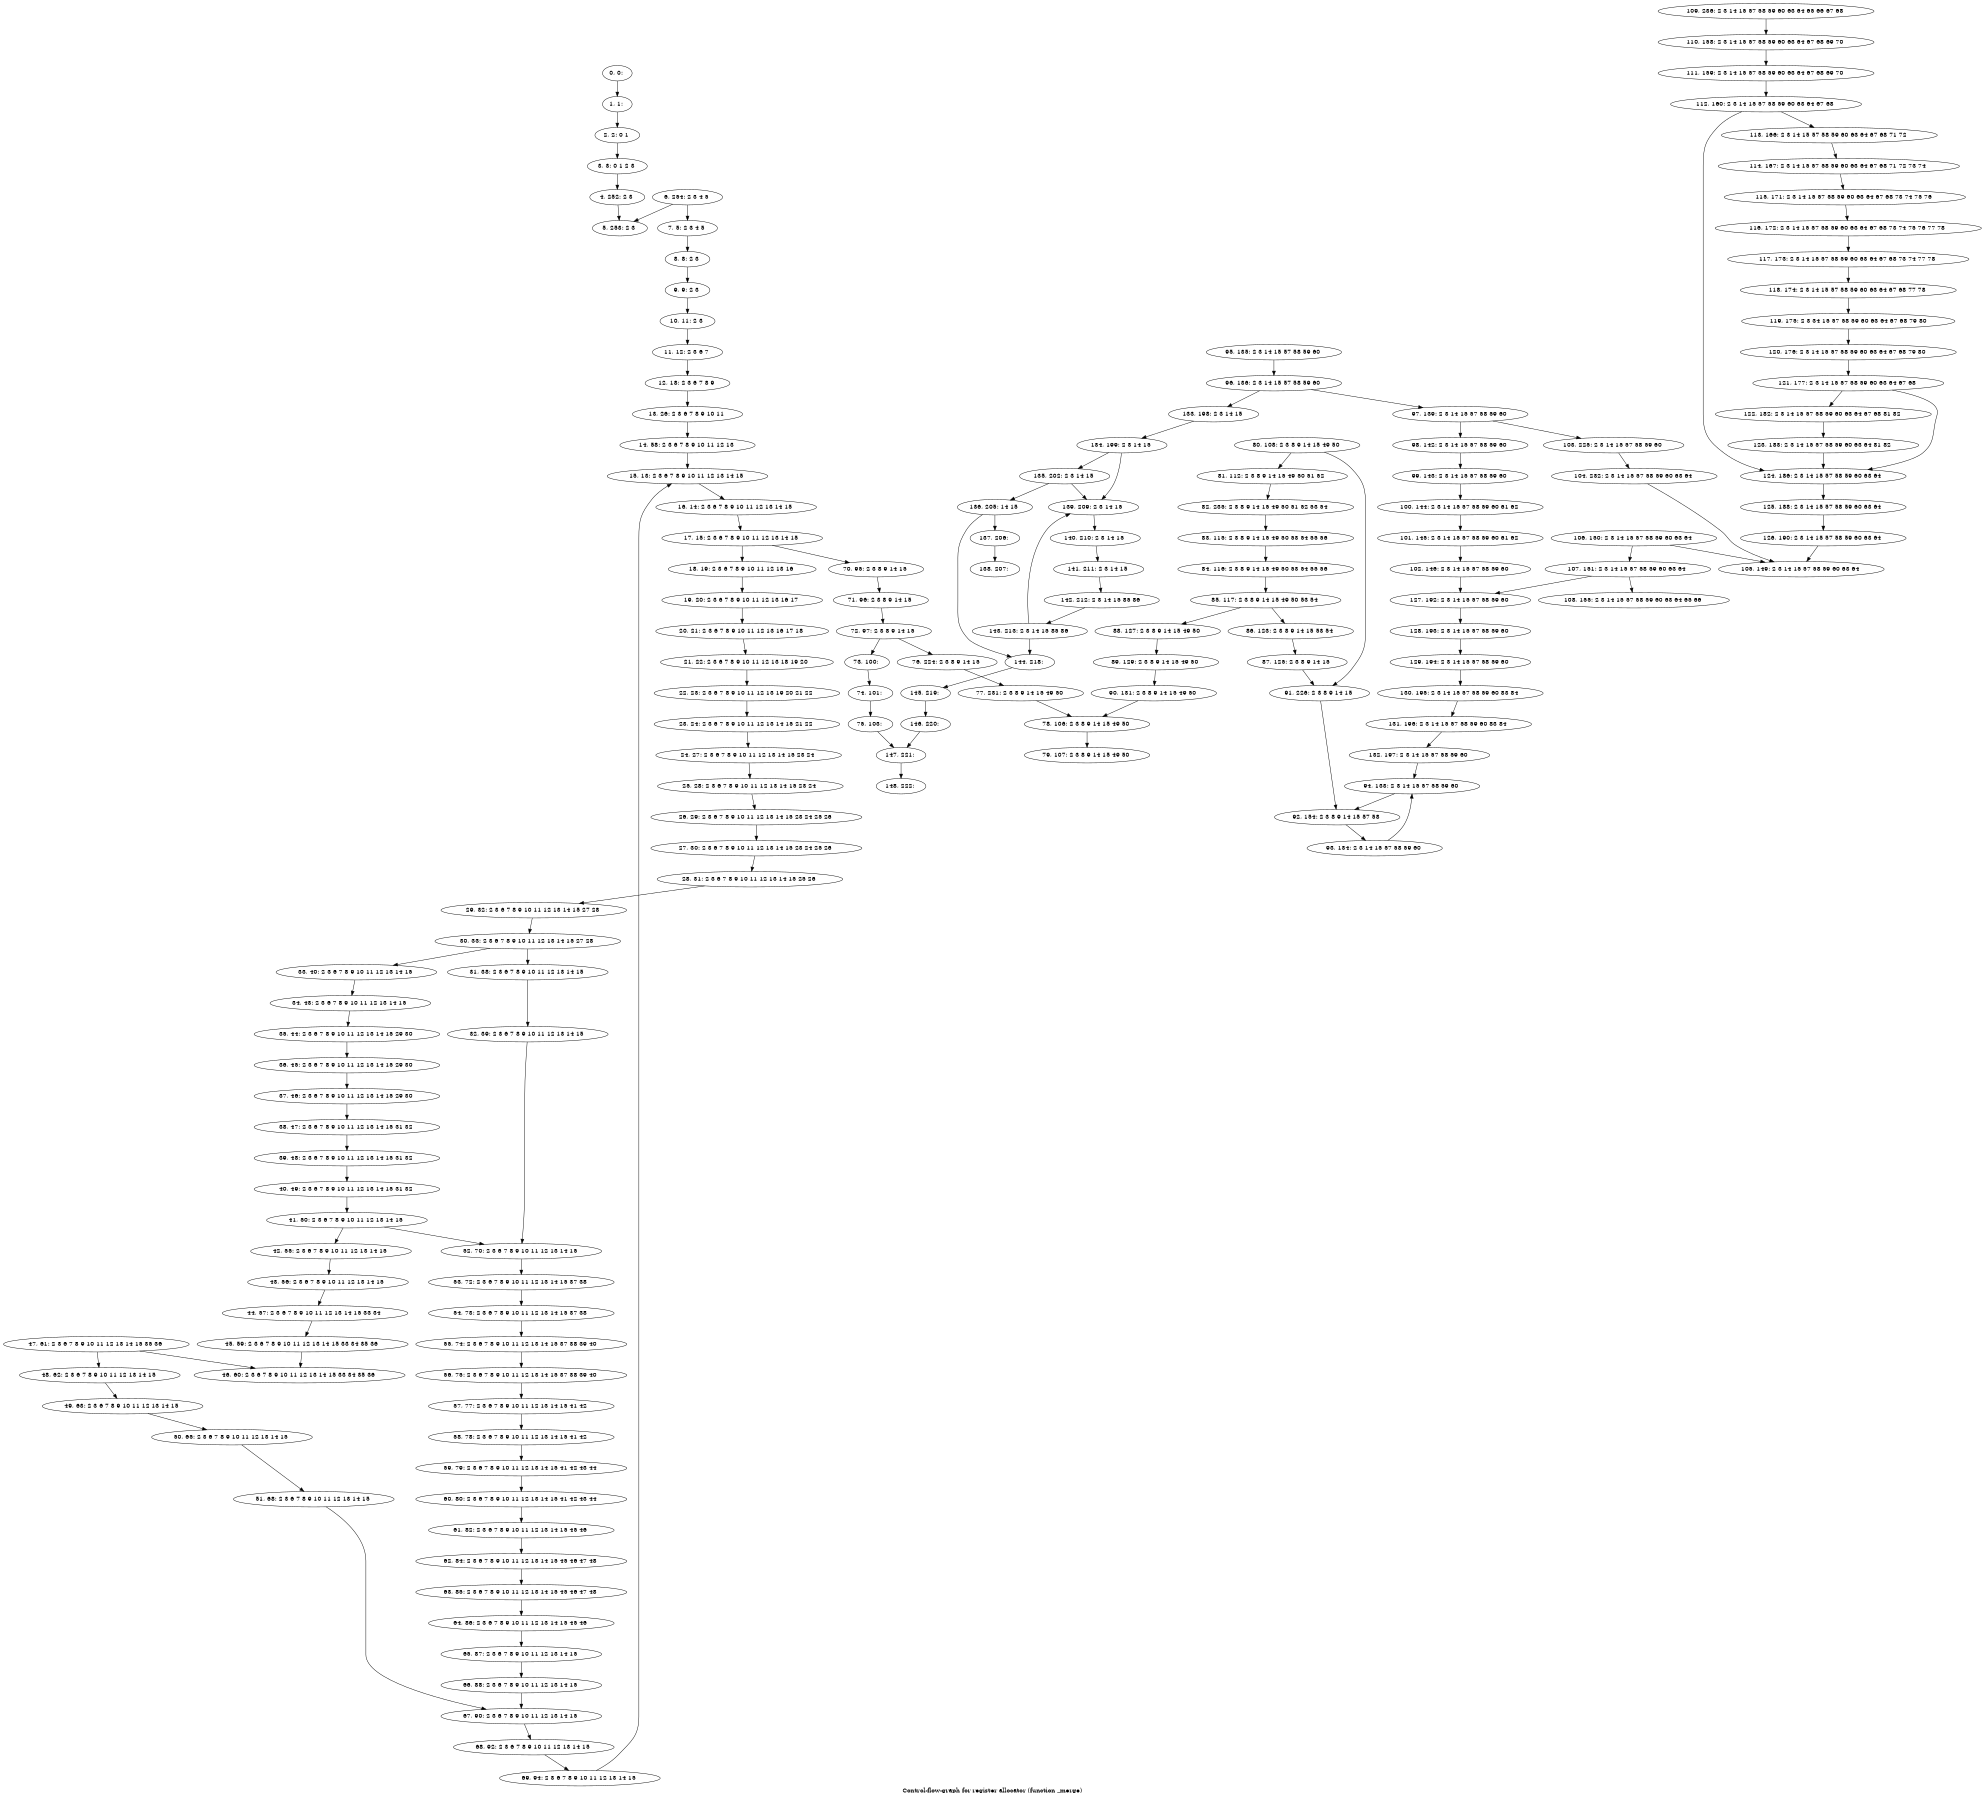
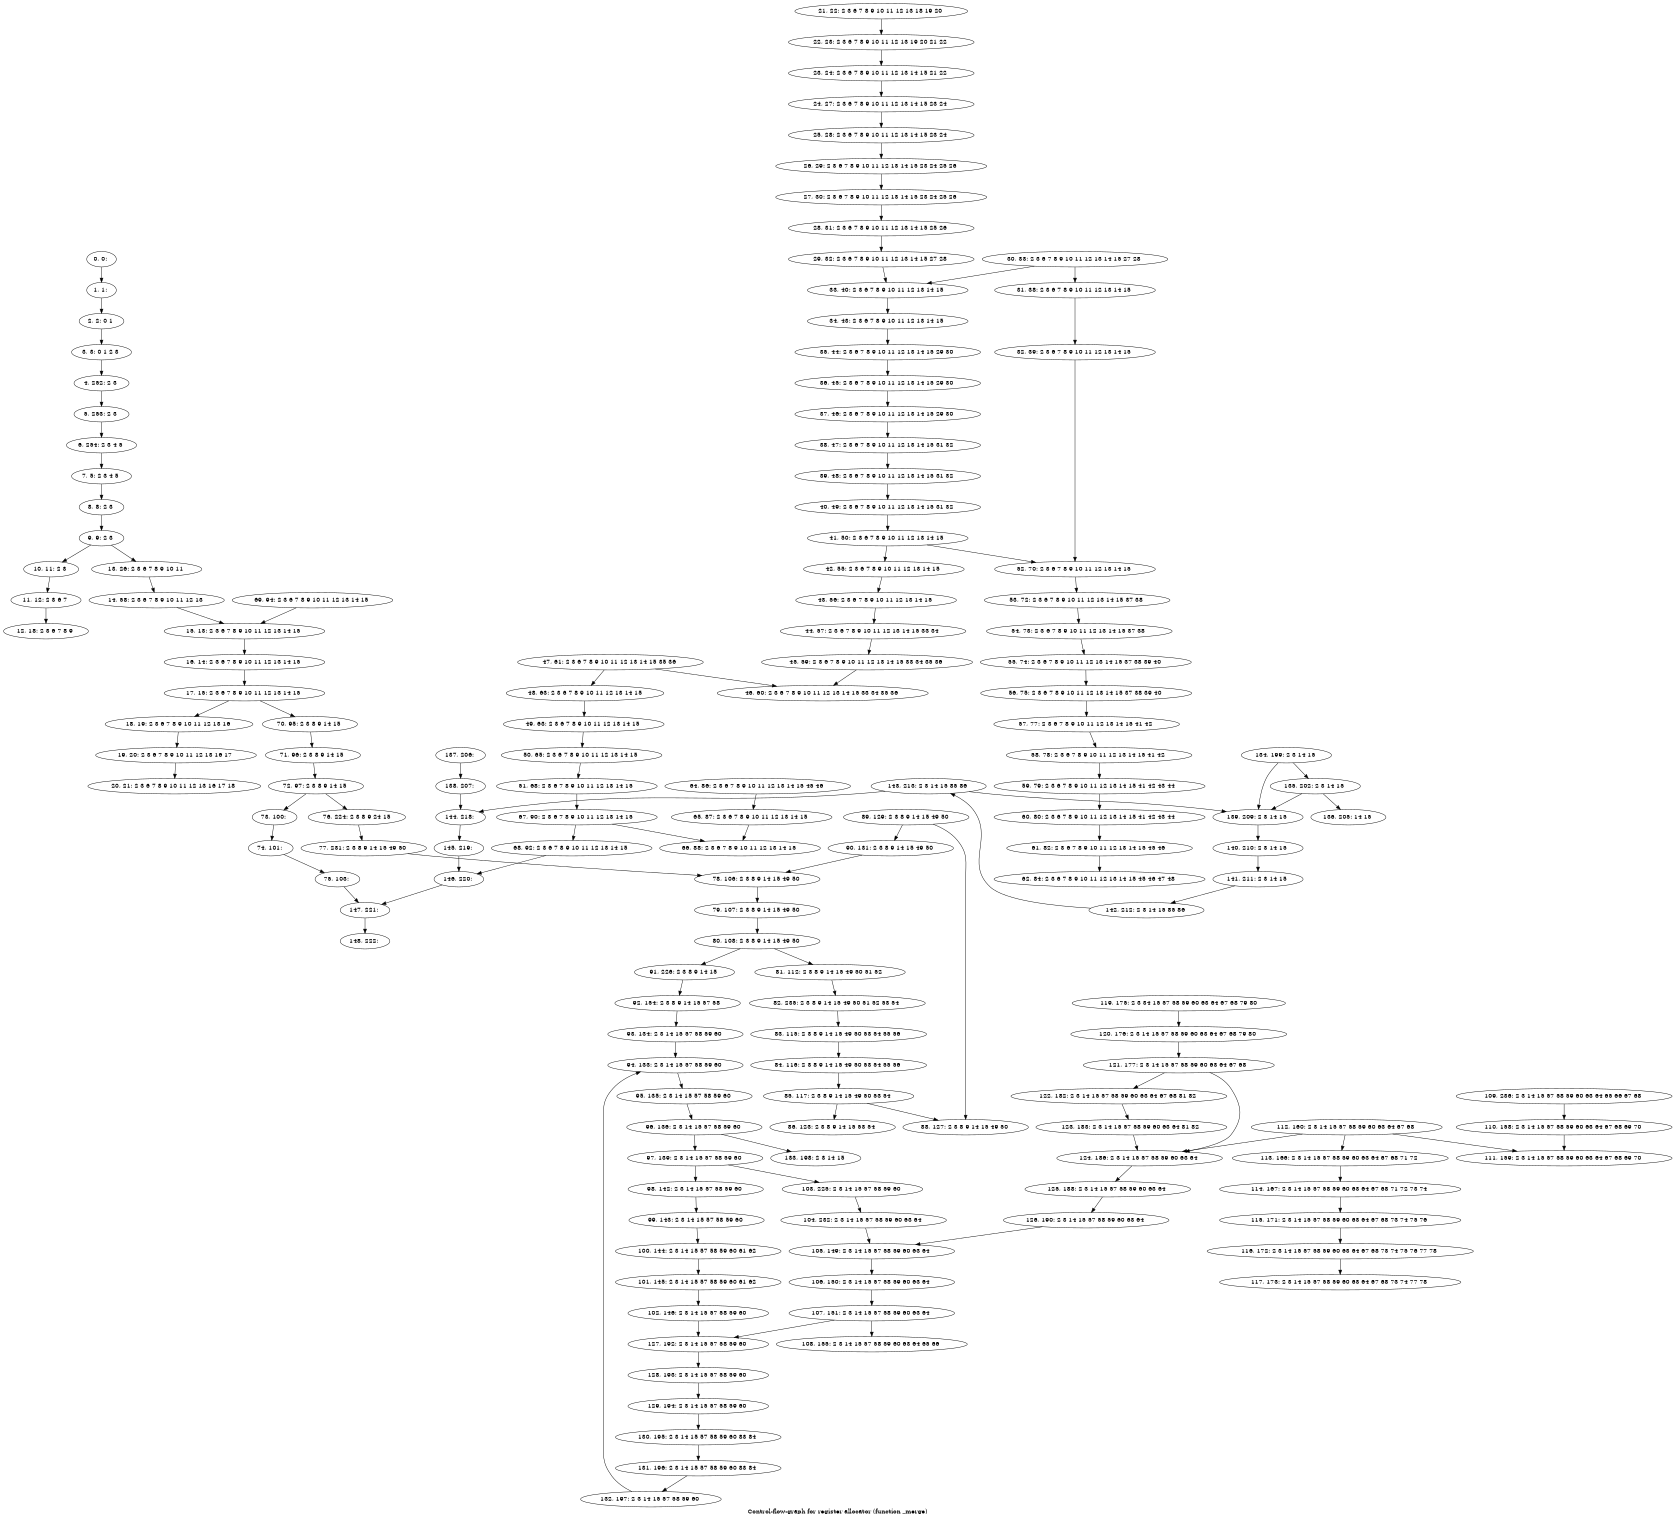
(1766, 87) -> (1453, 1142)
(655, 212) -> (102, 428)
(1848, 290) -> none
(688, 397) -> (122, 552)
(1170, 429) -> none
(995, 521) -> none
(1715, 553) -> (872, 1265)
(958, 595) -> (461, 800)
(744, 645) -> none
(1157, 645) -> (966, 962)
(947, 662) -> (357, 817)
(1297, 662) -> none
(1377, 801) -> (679, 1079)
(531, 924) -> (884, 273)
none -> (757, 924)
(100, 1375) -> (585, 693)
(521, 1592) -> none
(521, 1699) -> (656, 832)
(555, 1761) -> (509, 865)
